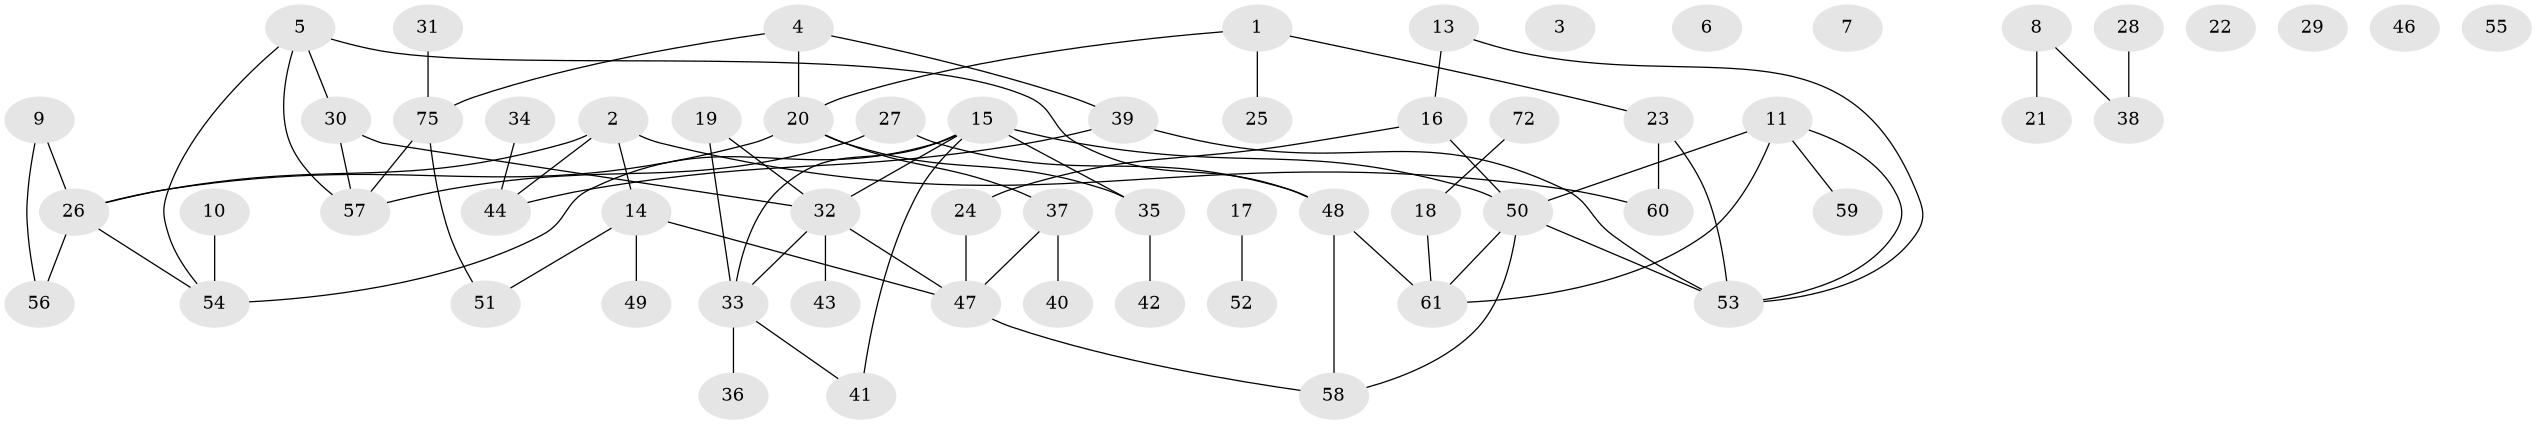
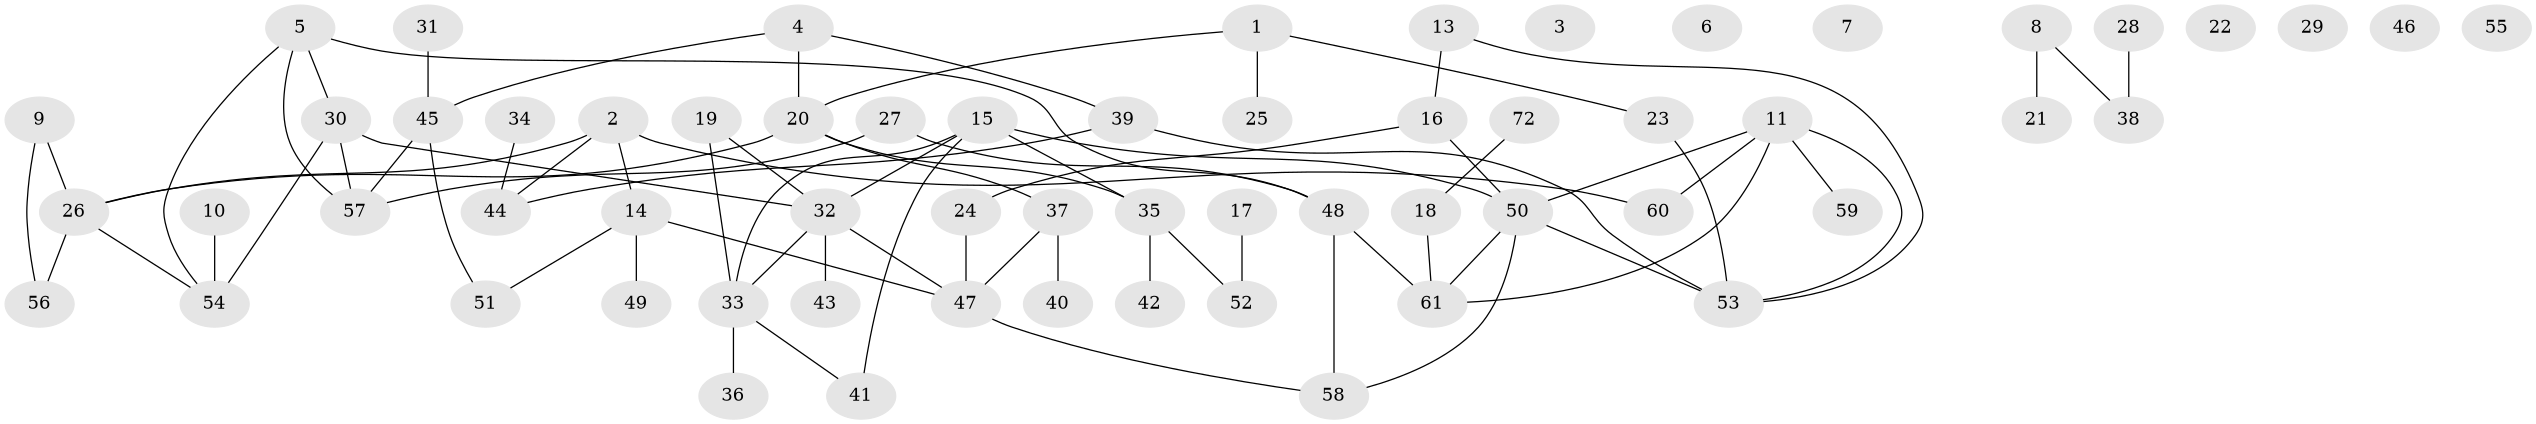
(428, 120) -> (428, 120)
(1659, 171) -> (1718, 166)
(565, 213) -> (276, 212)
none -> (1196, 258)
